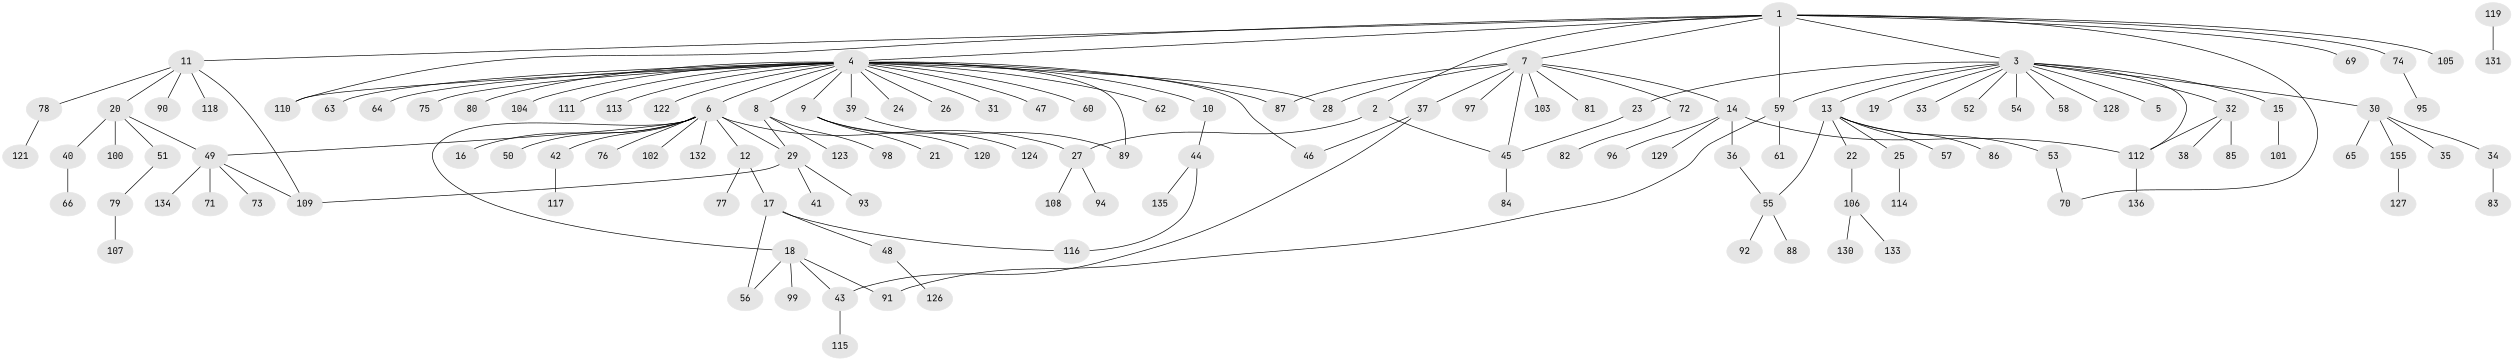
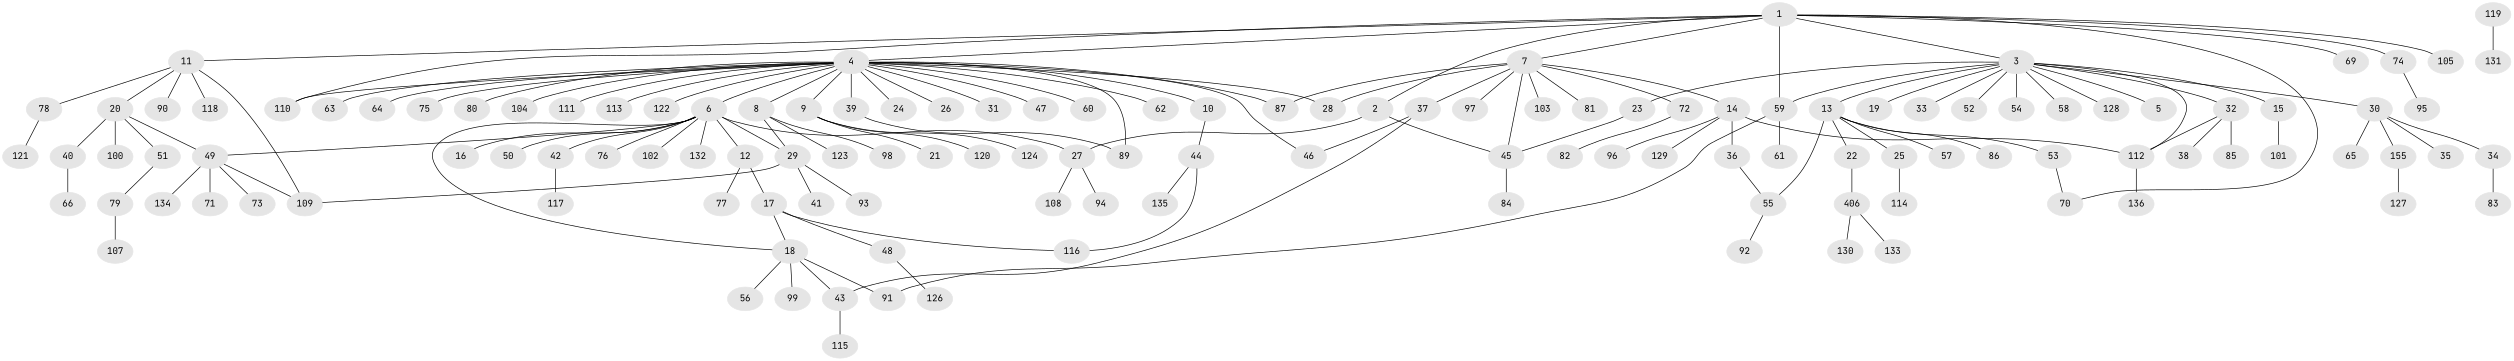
(1852, 204) -> (1852, 204)
(1792, 251) -> none
(757, 253) -> (779, 228)
